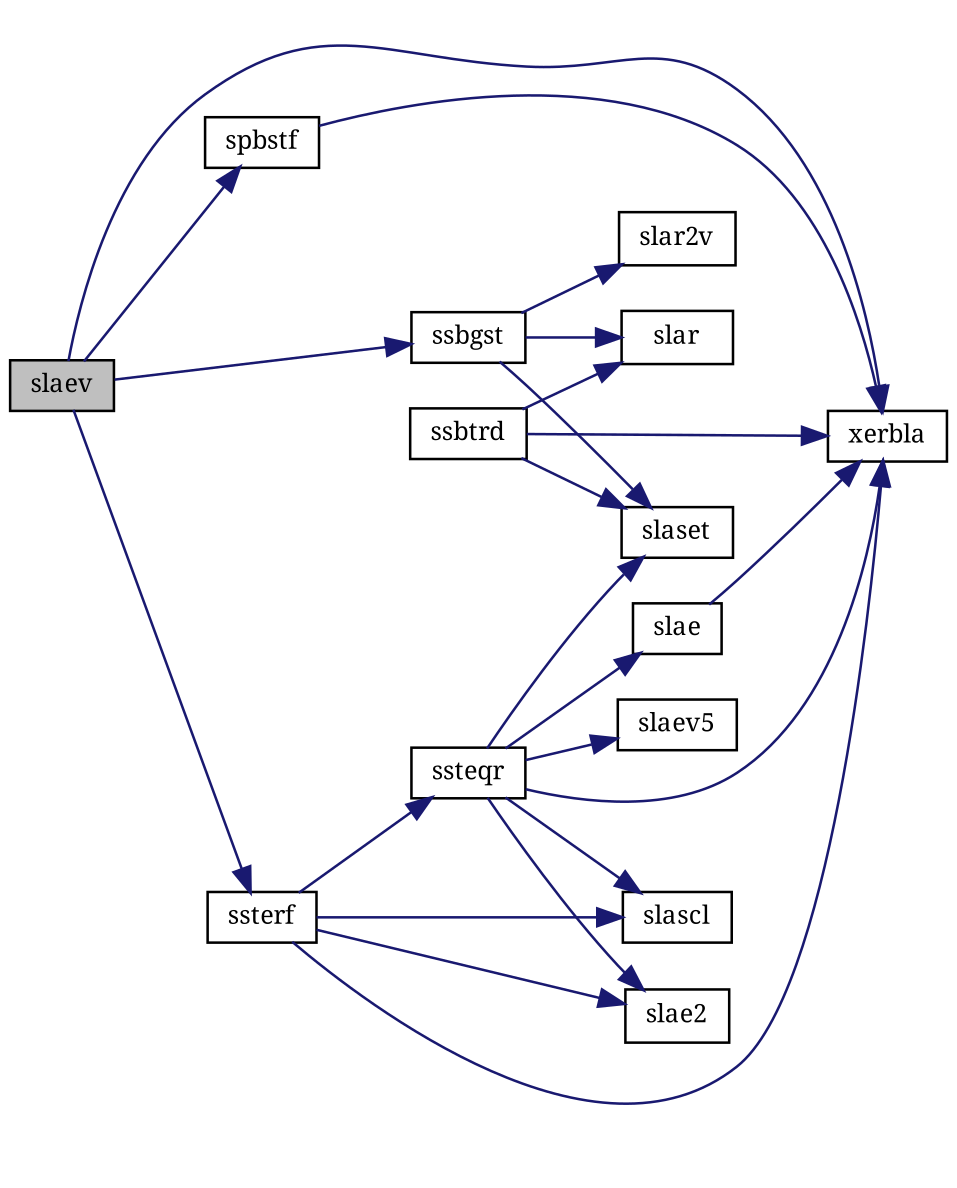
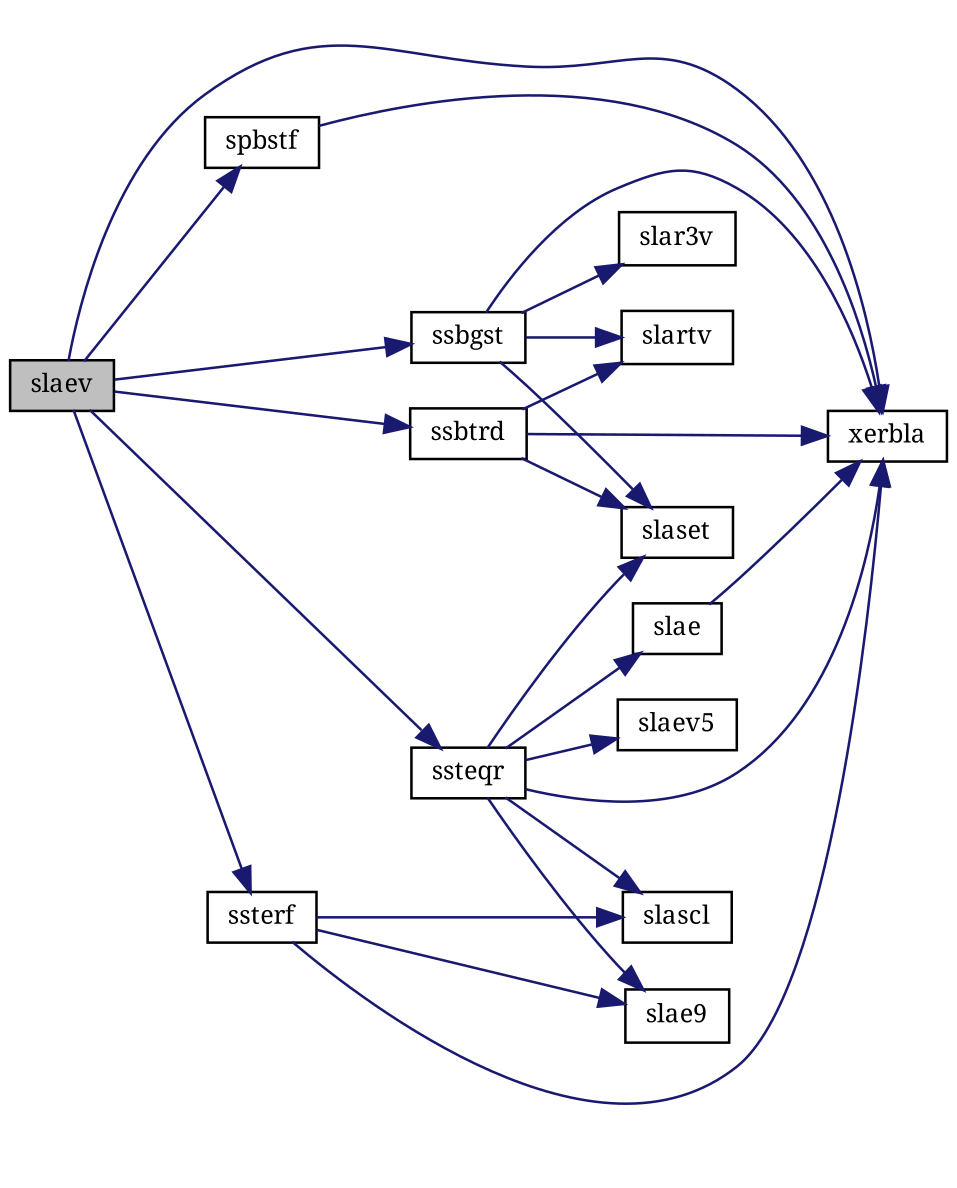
none -> (708, 175)
(677, 239) -> (677, 239)
(677, 337) -> (677, 337)
none -> (249, 408)
(355, 852) -> (256, 570)
(677, 1016) -> (677, 1016)
